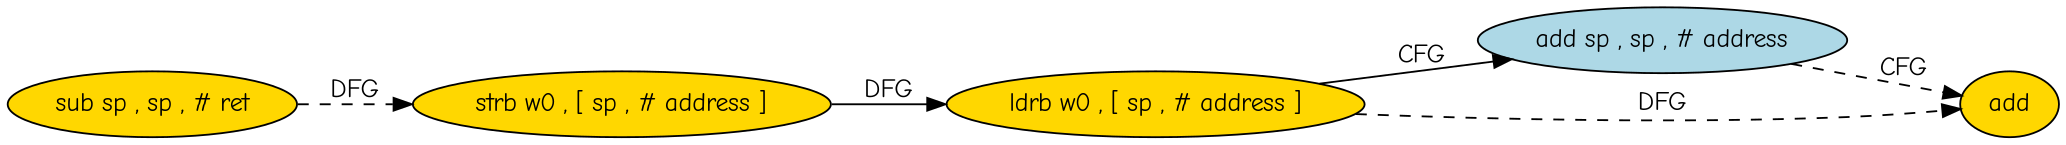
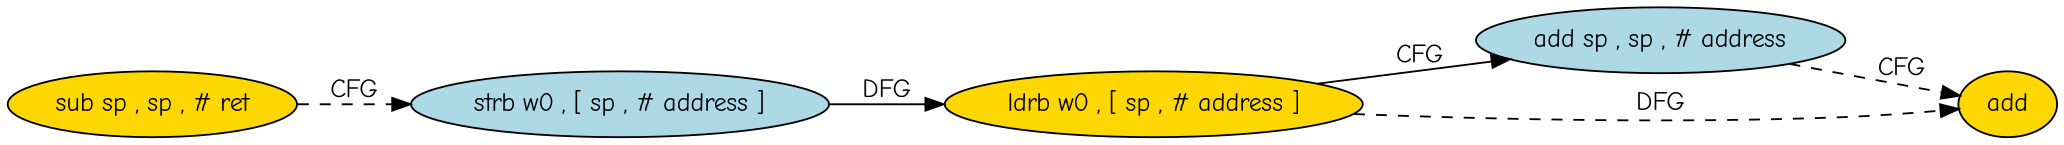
(355, 91) -> (354, 91)
(622, 104) -> (620, 104)
